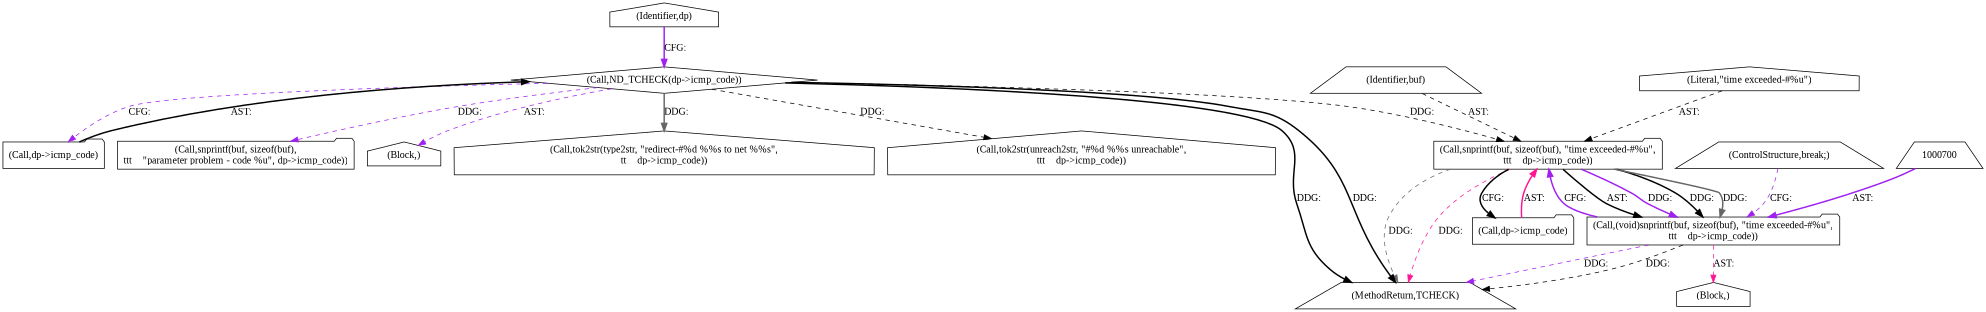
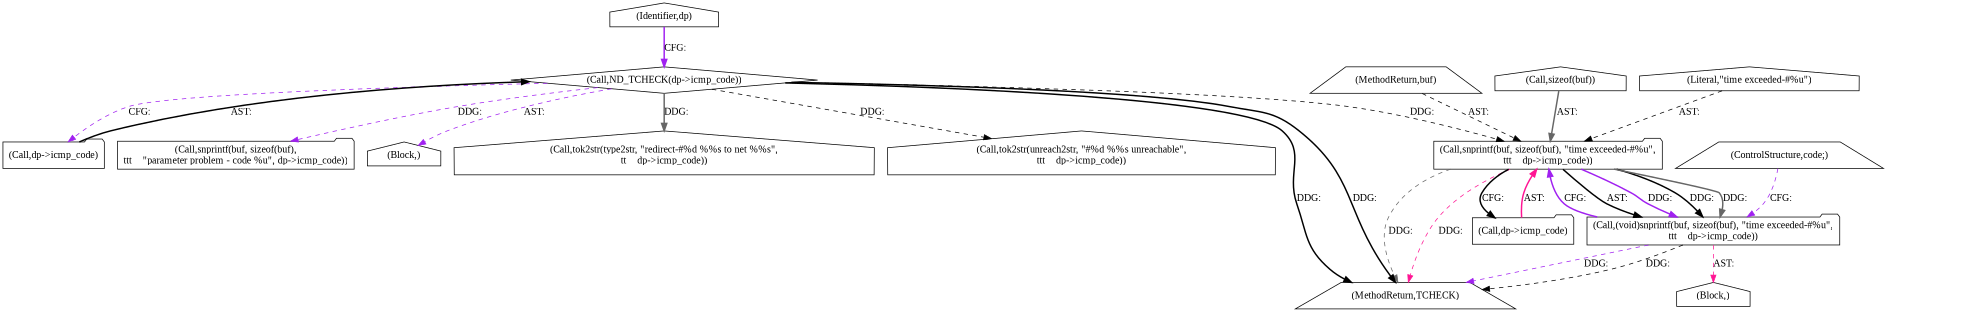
(1396, 80) -> (1396, 80)
none -> (1561, 80)
(1779, 155) -> (1779, 155)
(1940, 155) -> none
